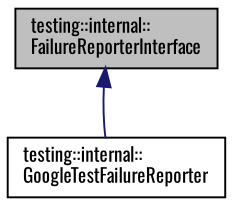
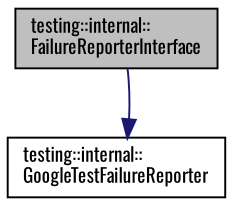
(104, 113) -> (129, 93)
